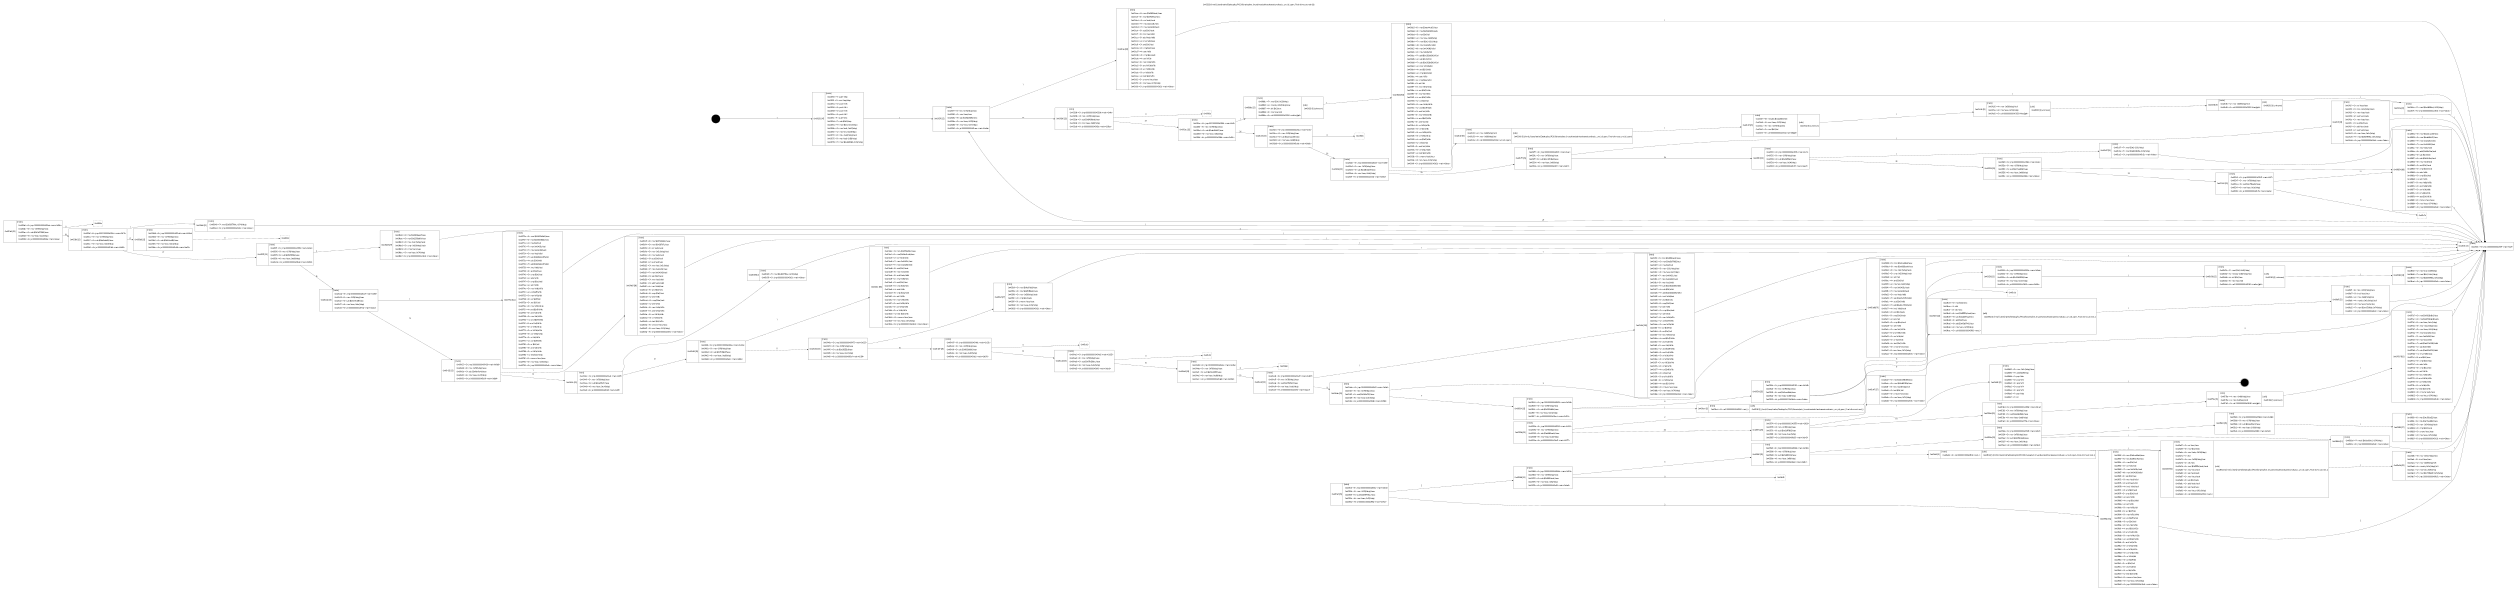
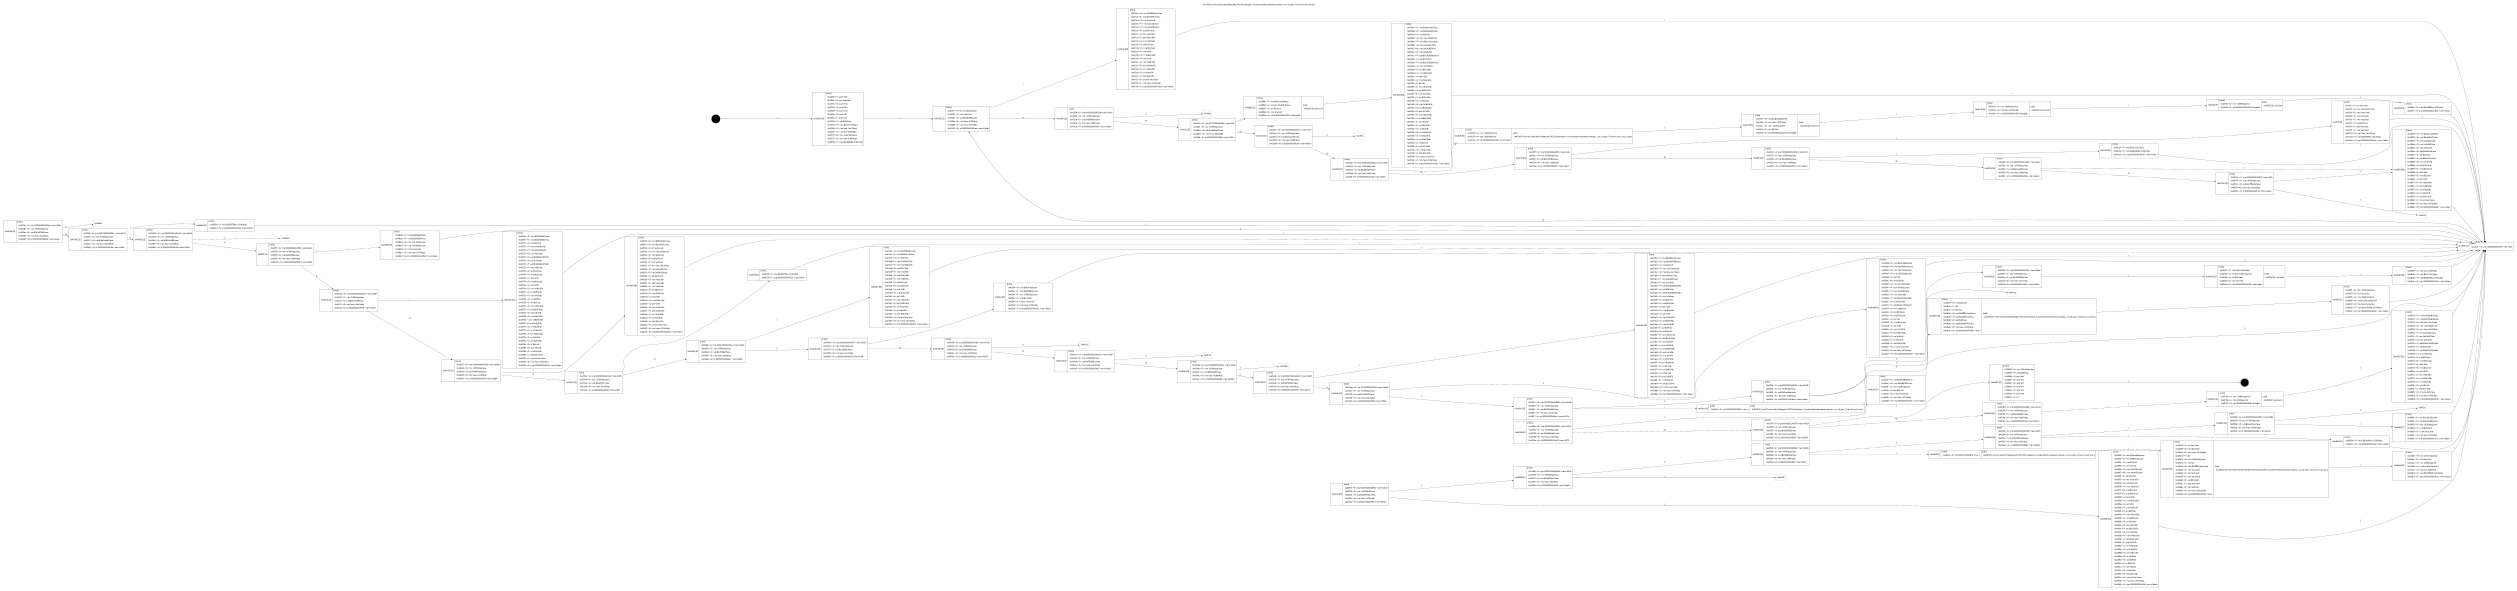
(189, 259) -> (224, 247)
none -> (2422, 408)
